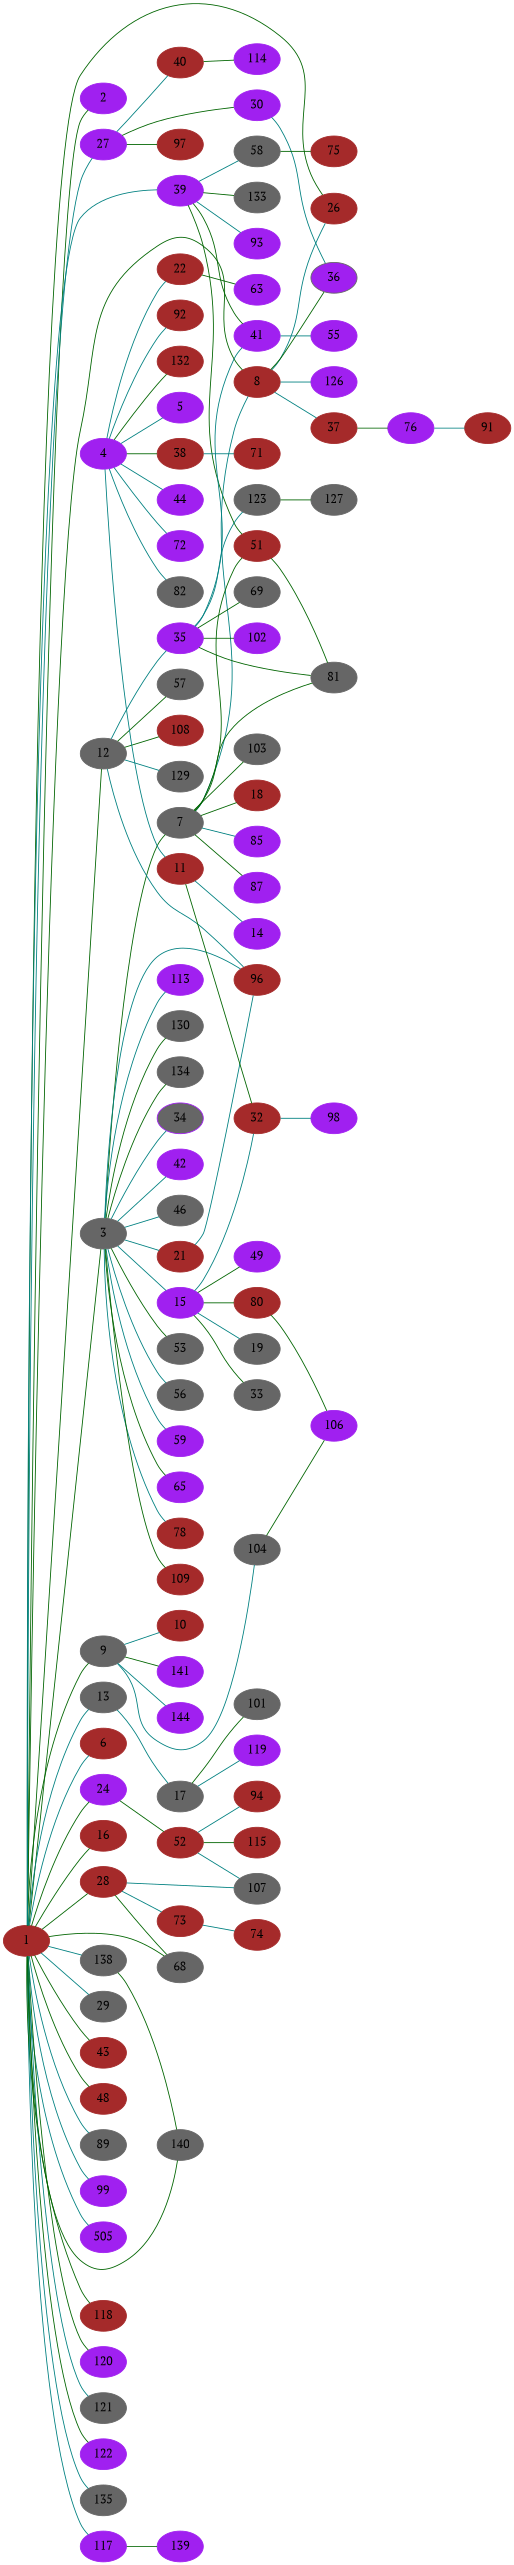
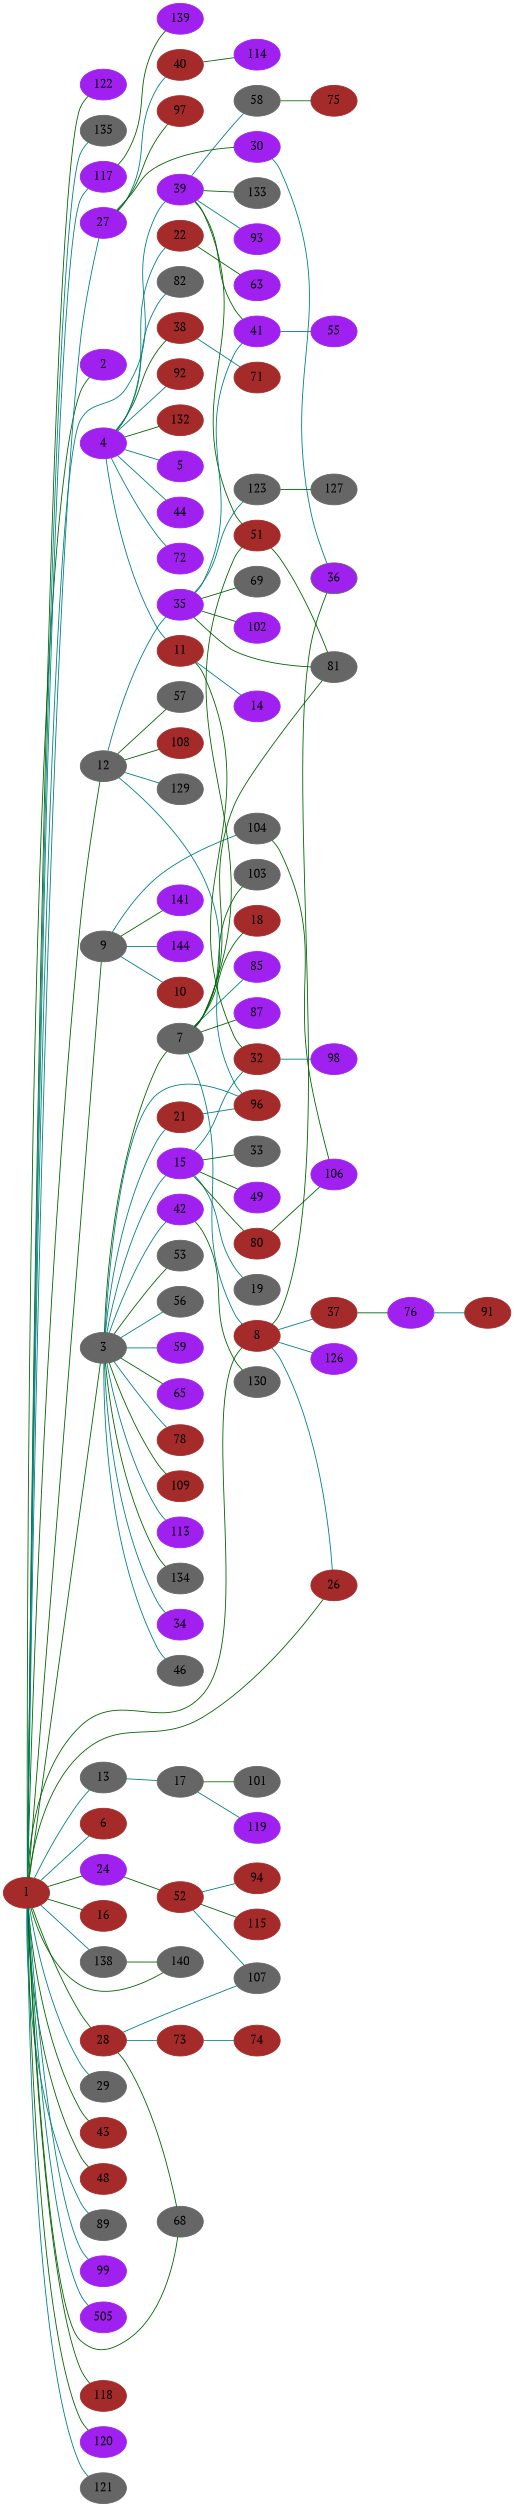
(180, 1118) -> (180, 1625)
(126, 1125) -> (219, 1296)
